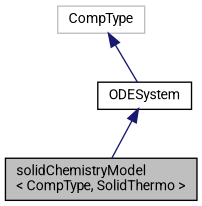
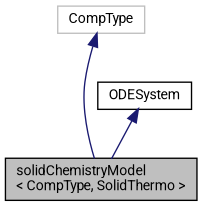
(127, 64) -> (84, 103)
